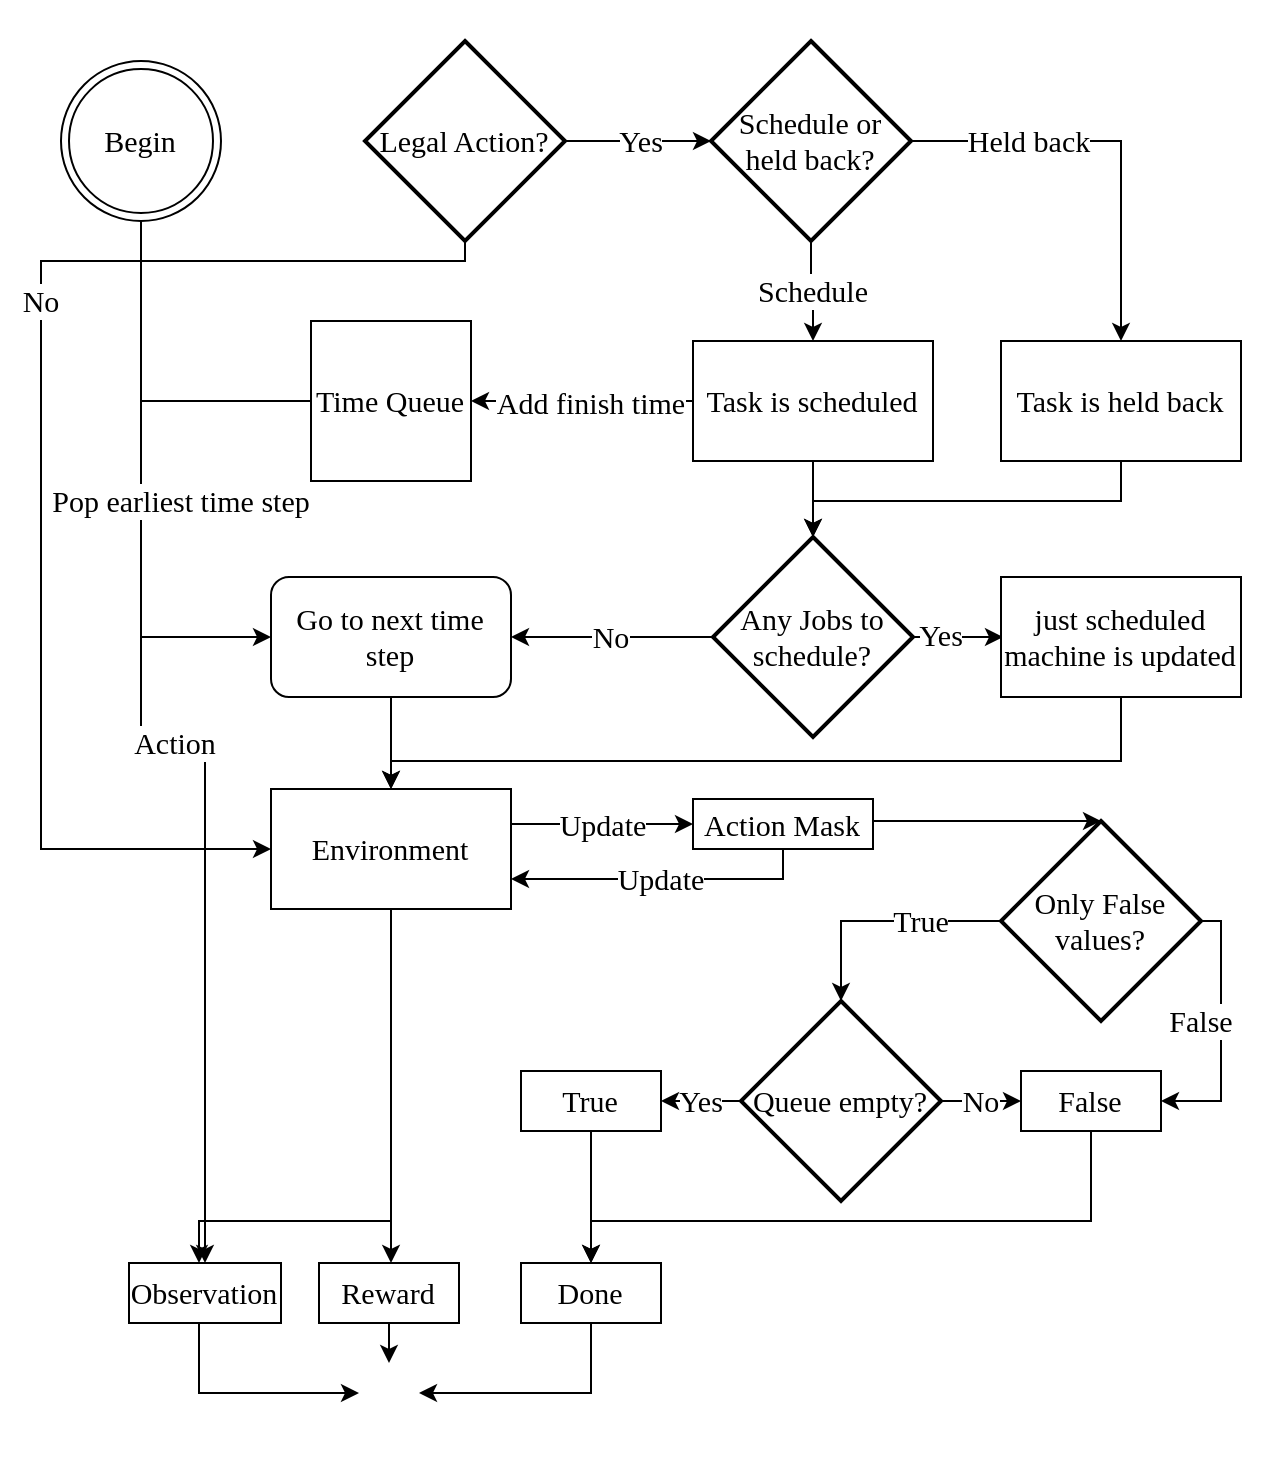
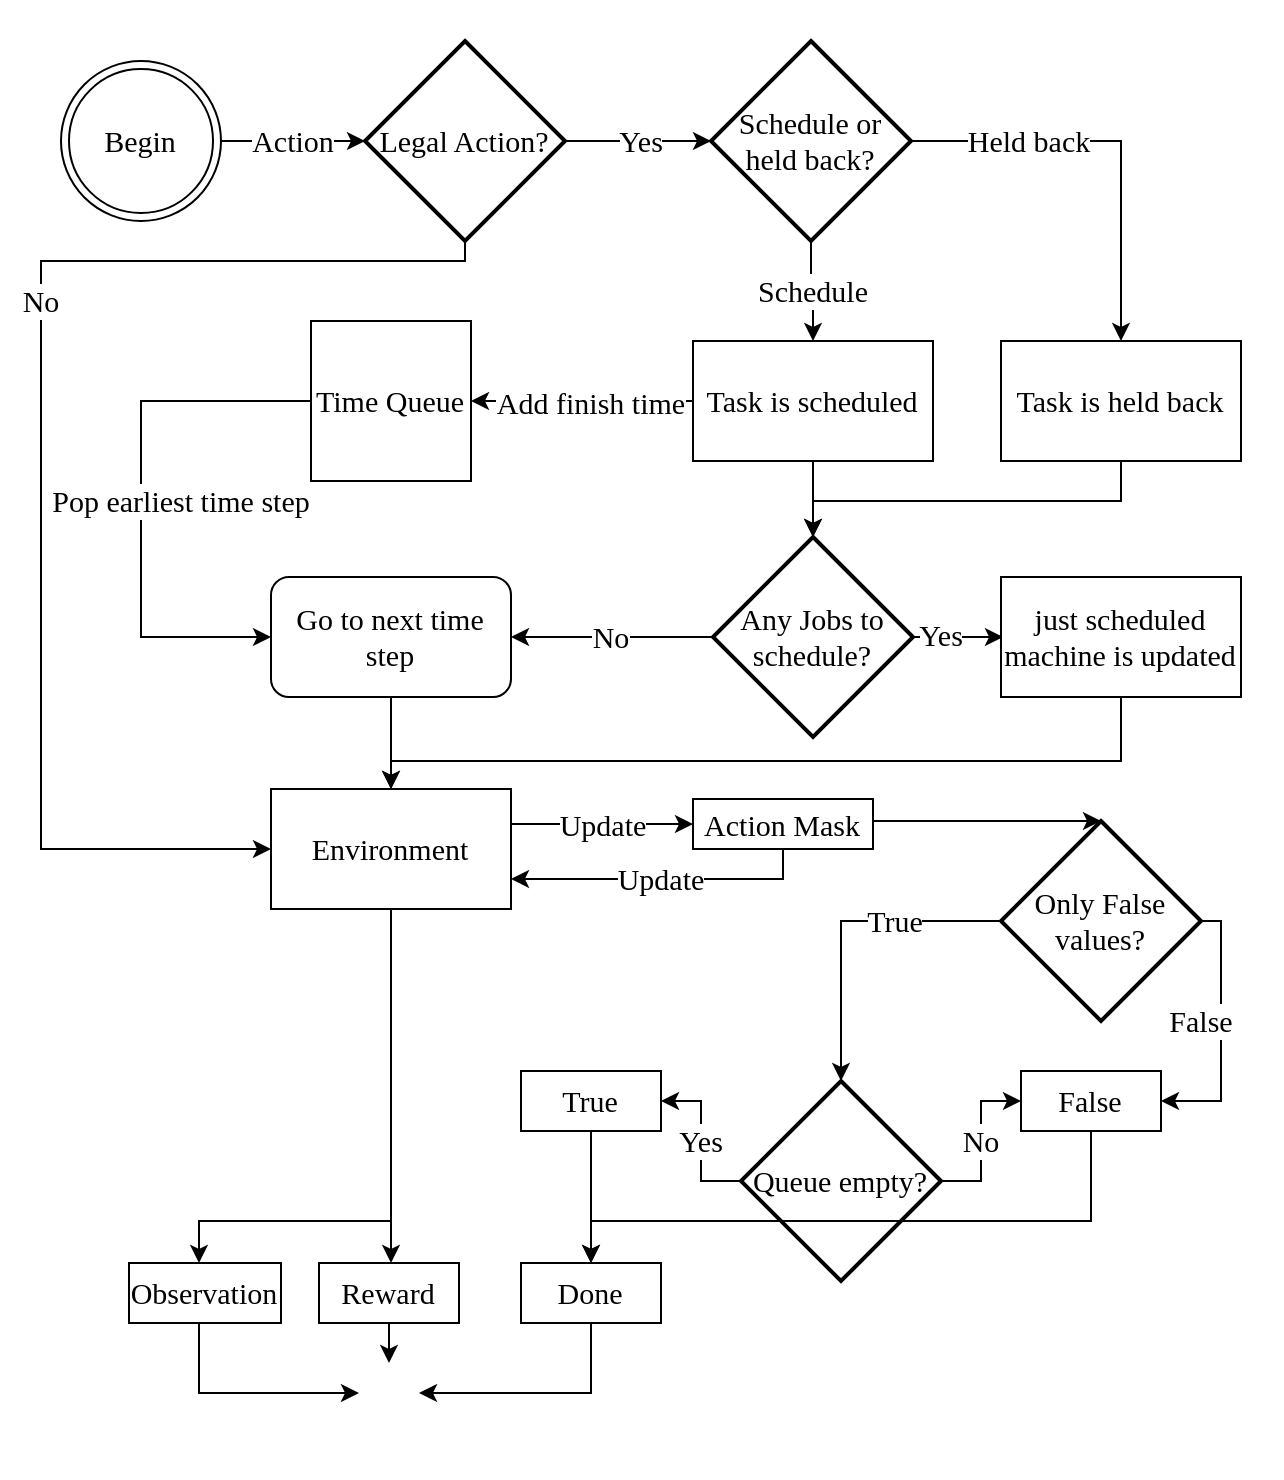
(205, 913) -> (286, 141)
(841, 1101) -> (841, 1181)
